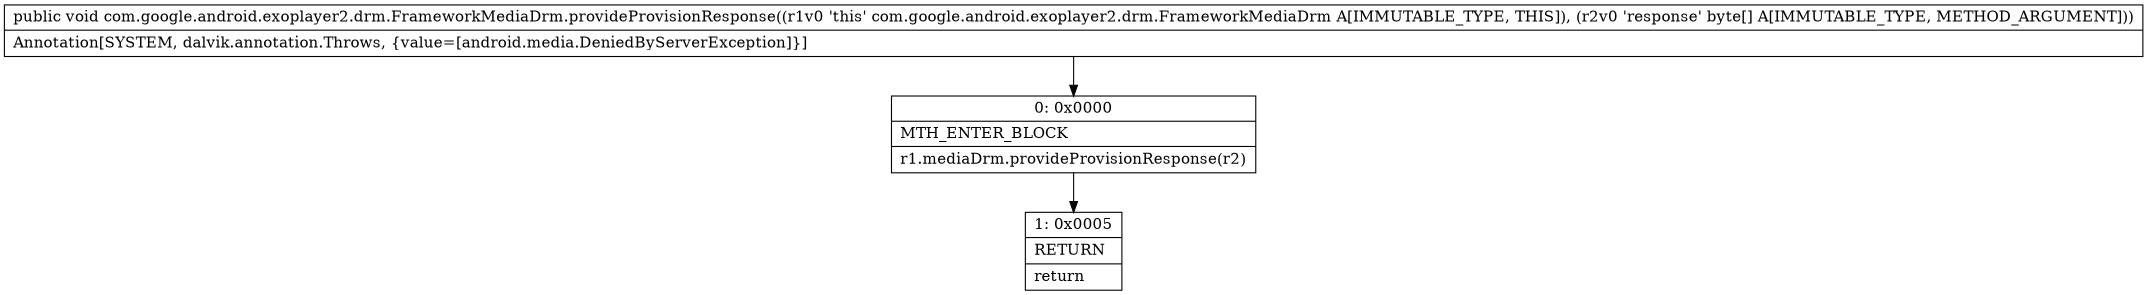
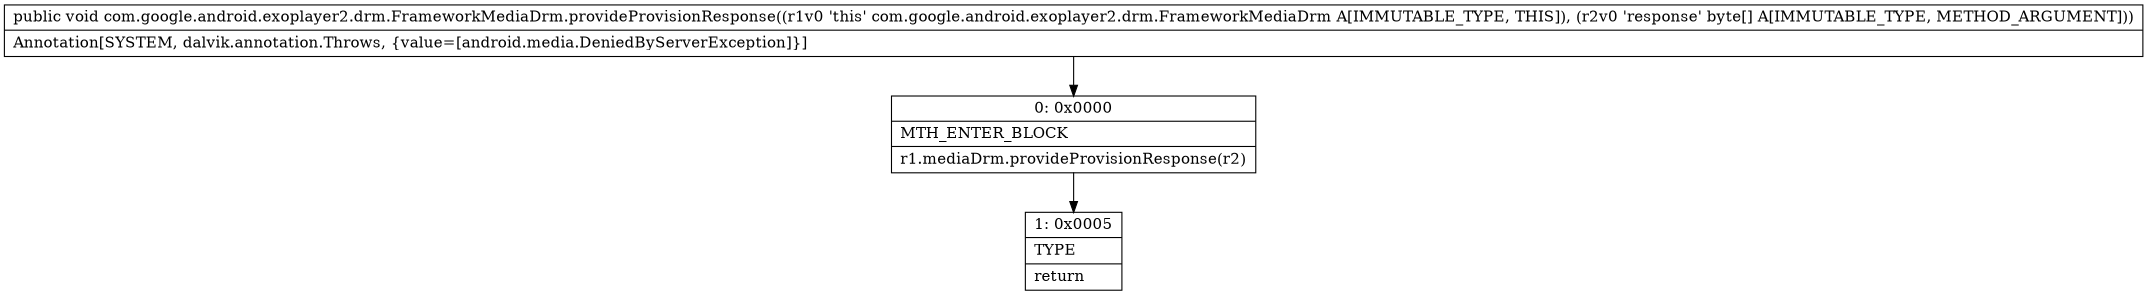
(1070, 250) -> (1056, 250)
